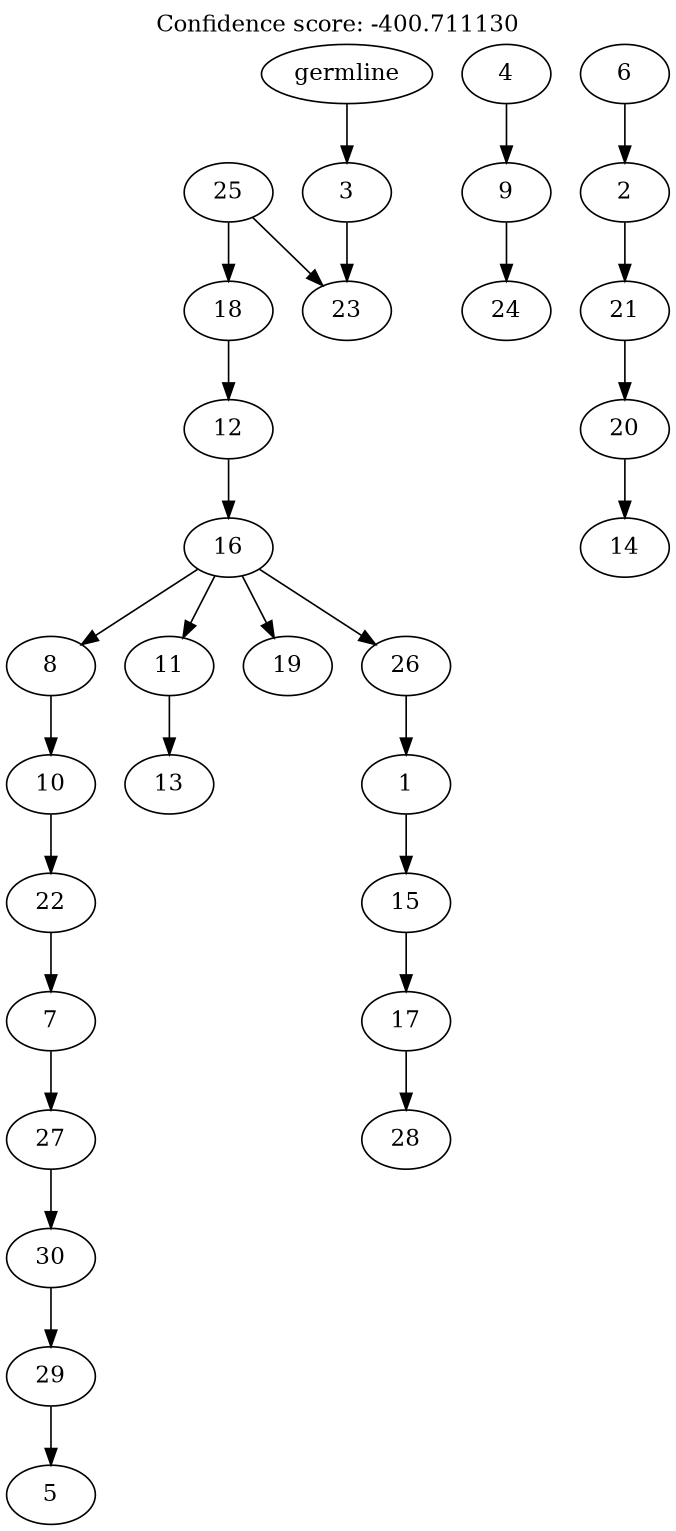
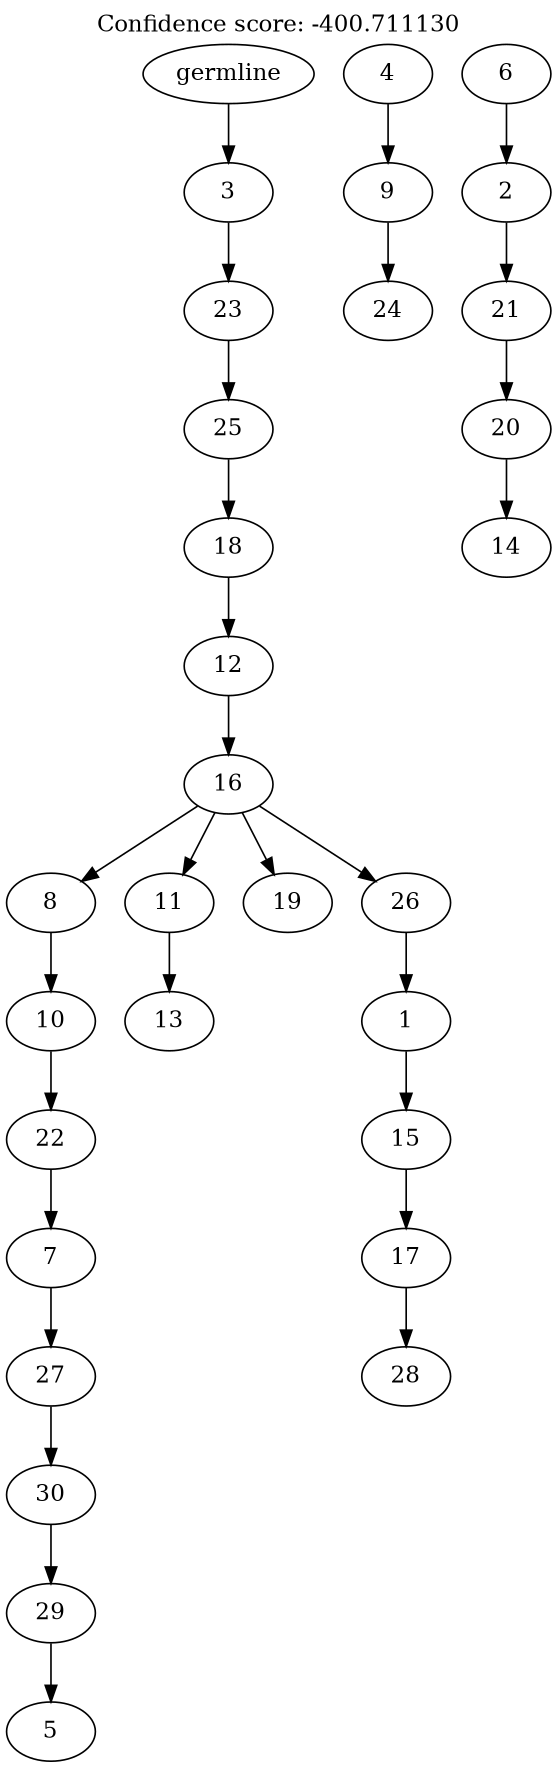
(282, 246) -> (229, 362)
